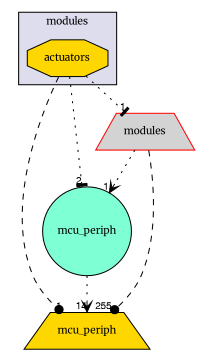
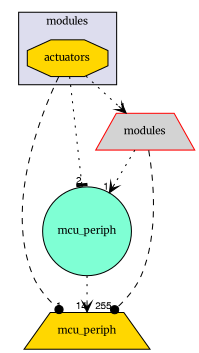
(104, 93) -> (104, 93)
